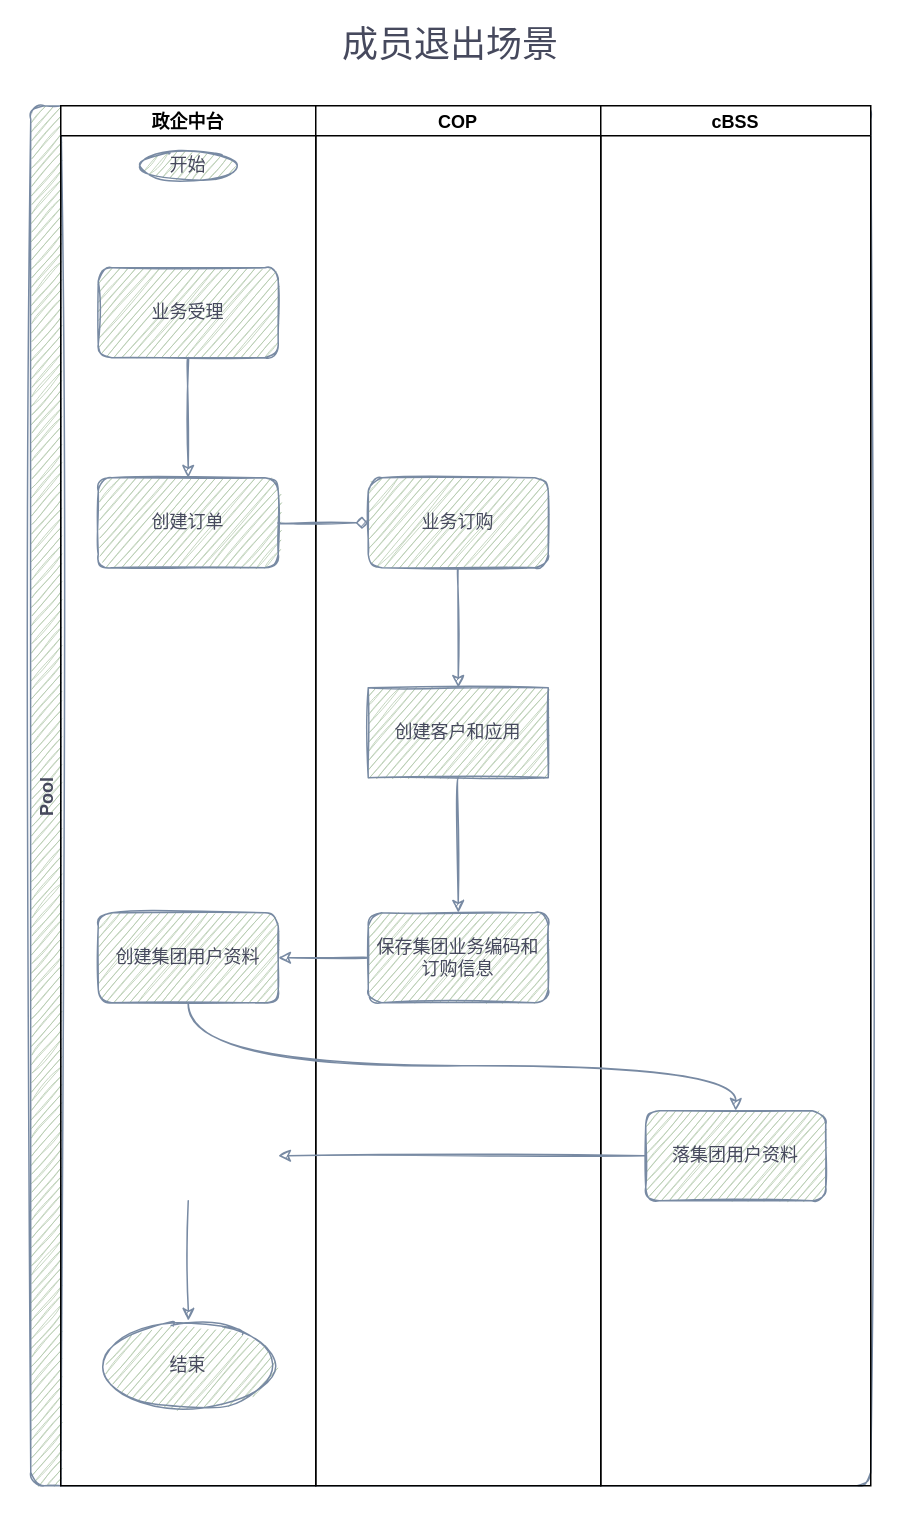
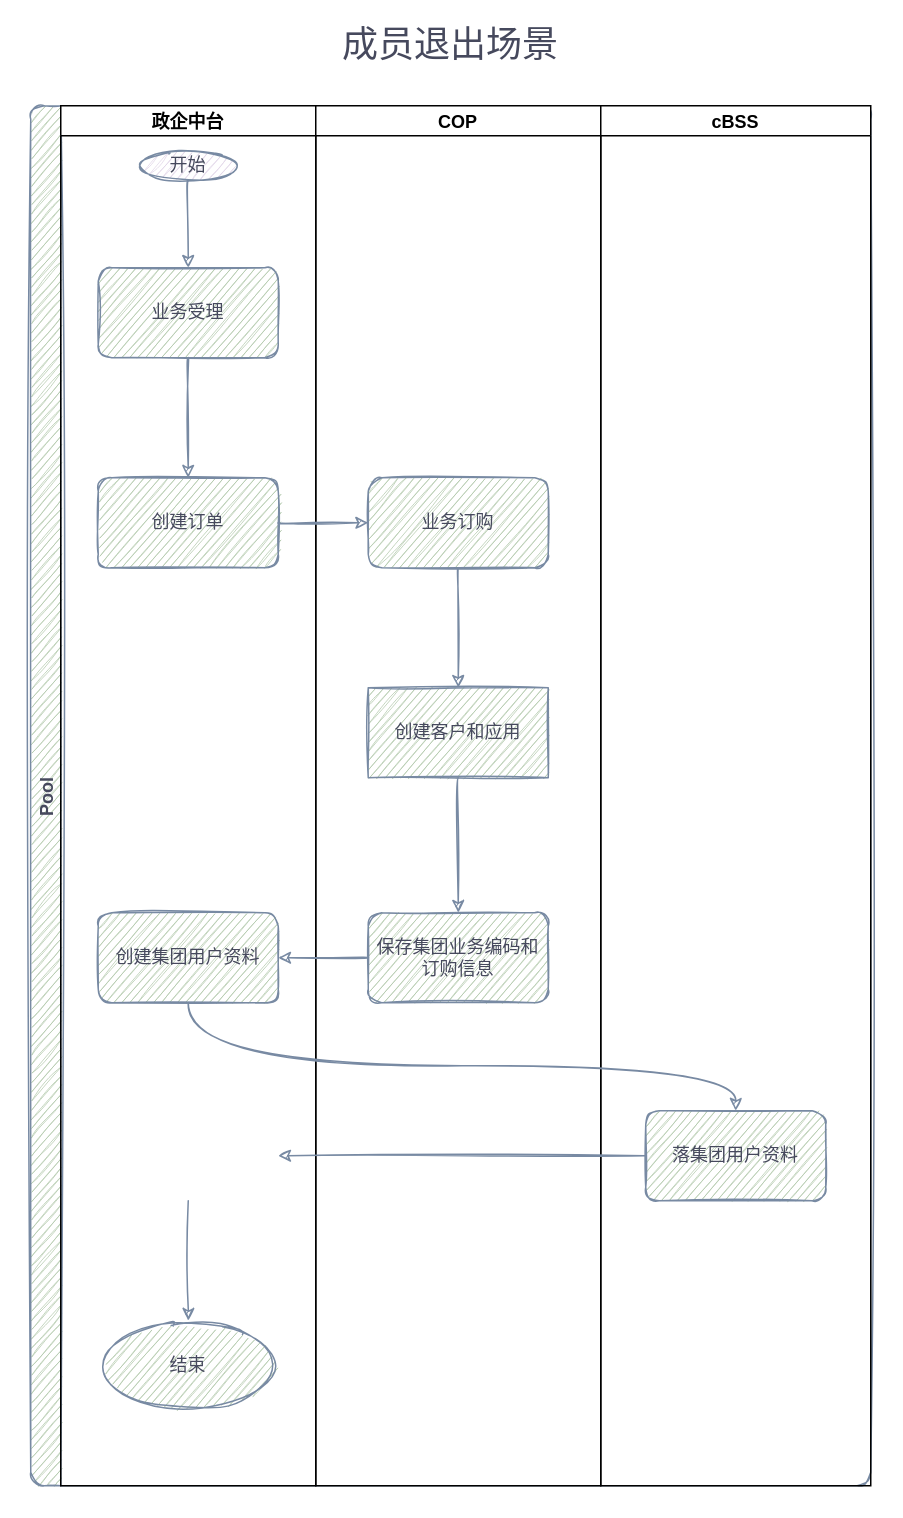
(188, 166) -> (188, 166)
none -> (188, 220)
(356, 523) -> (356, 523)
